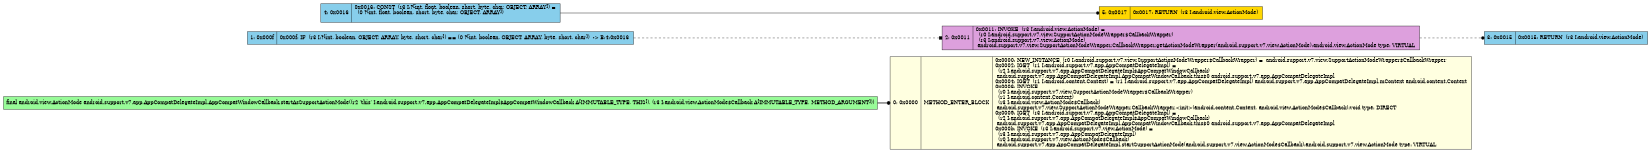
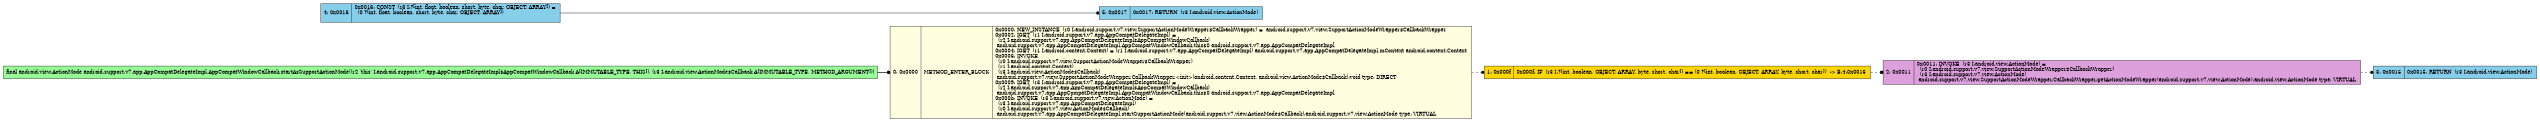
(1181, 13) -> (1181, 13)
(440, 38) -> (1677, 72)
none -> (1477, 72)
